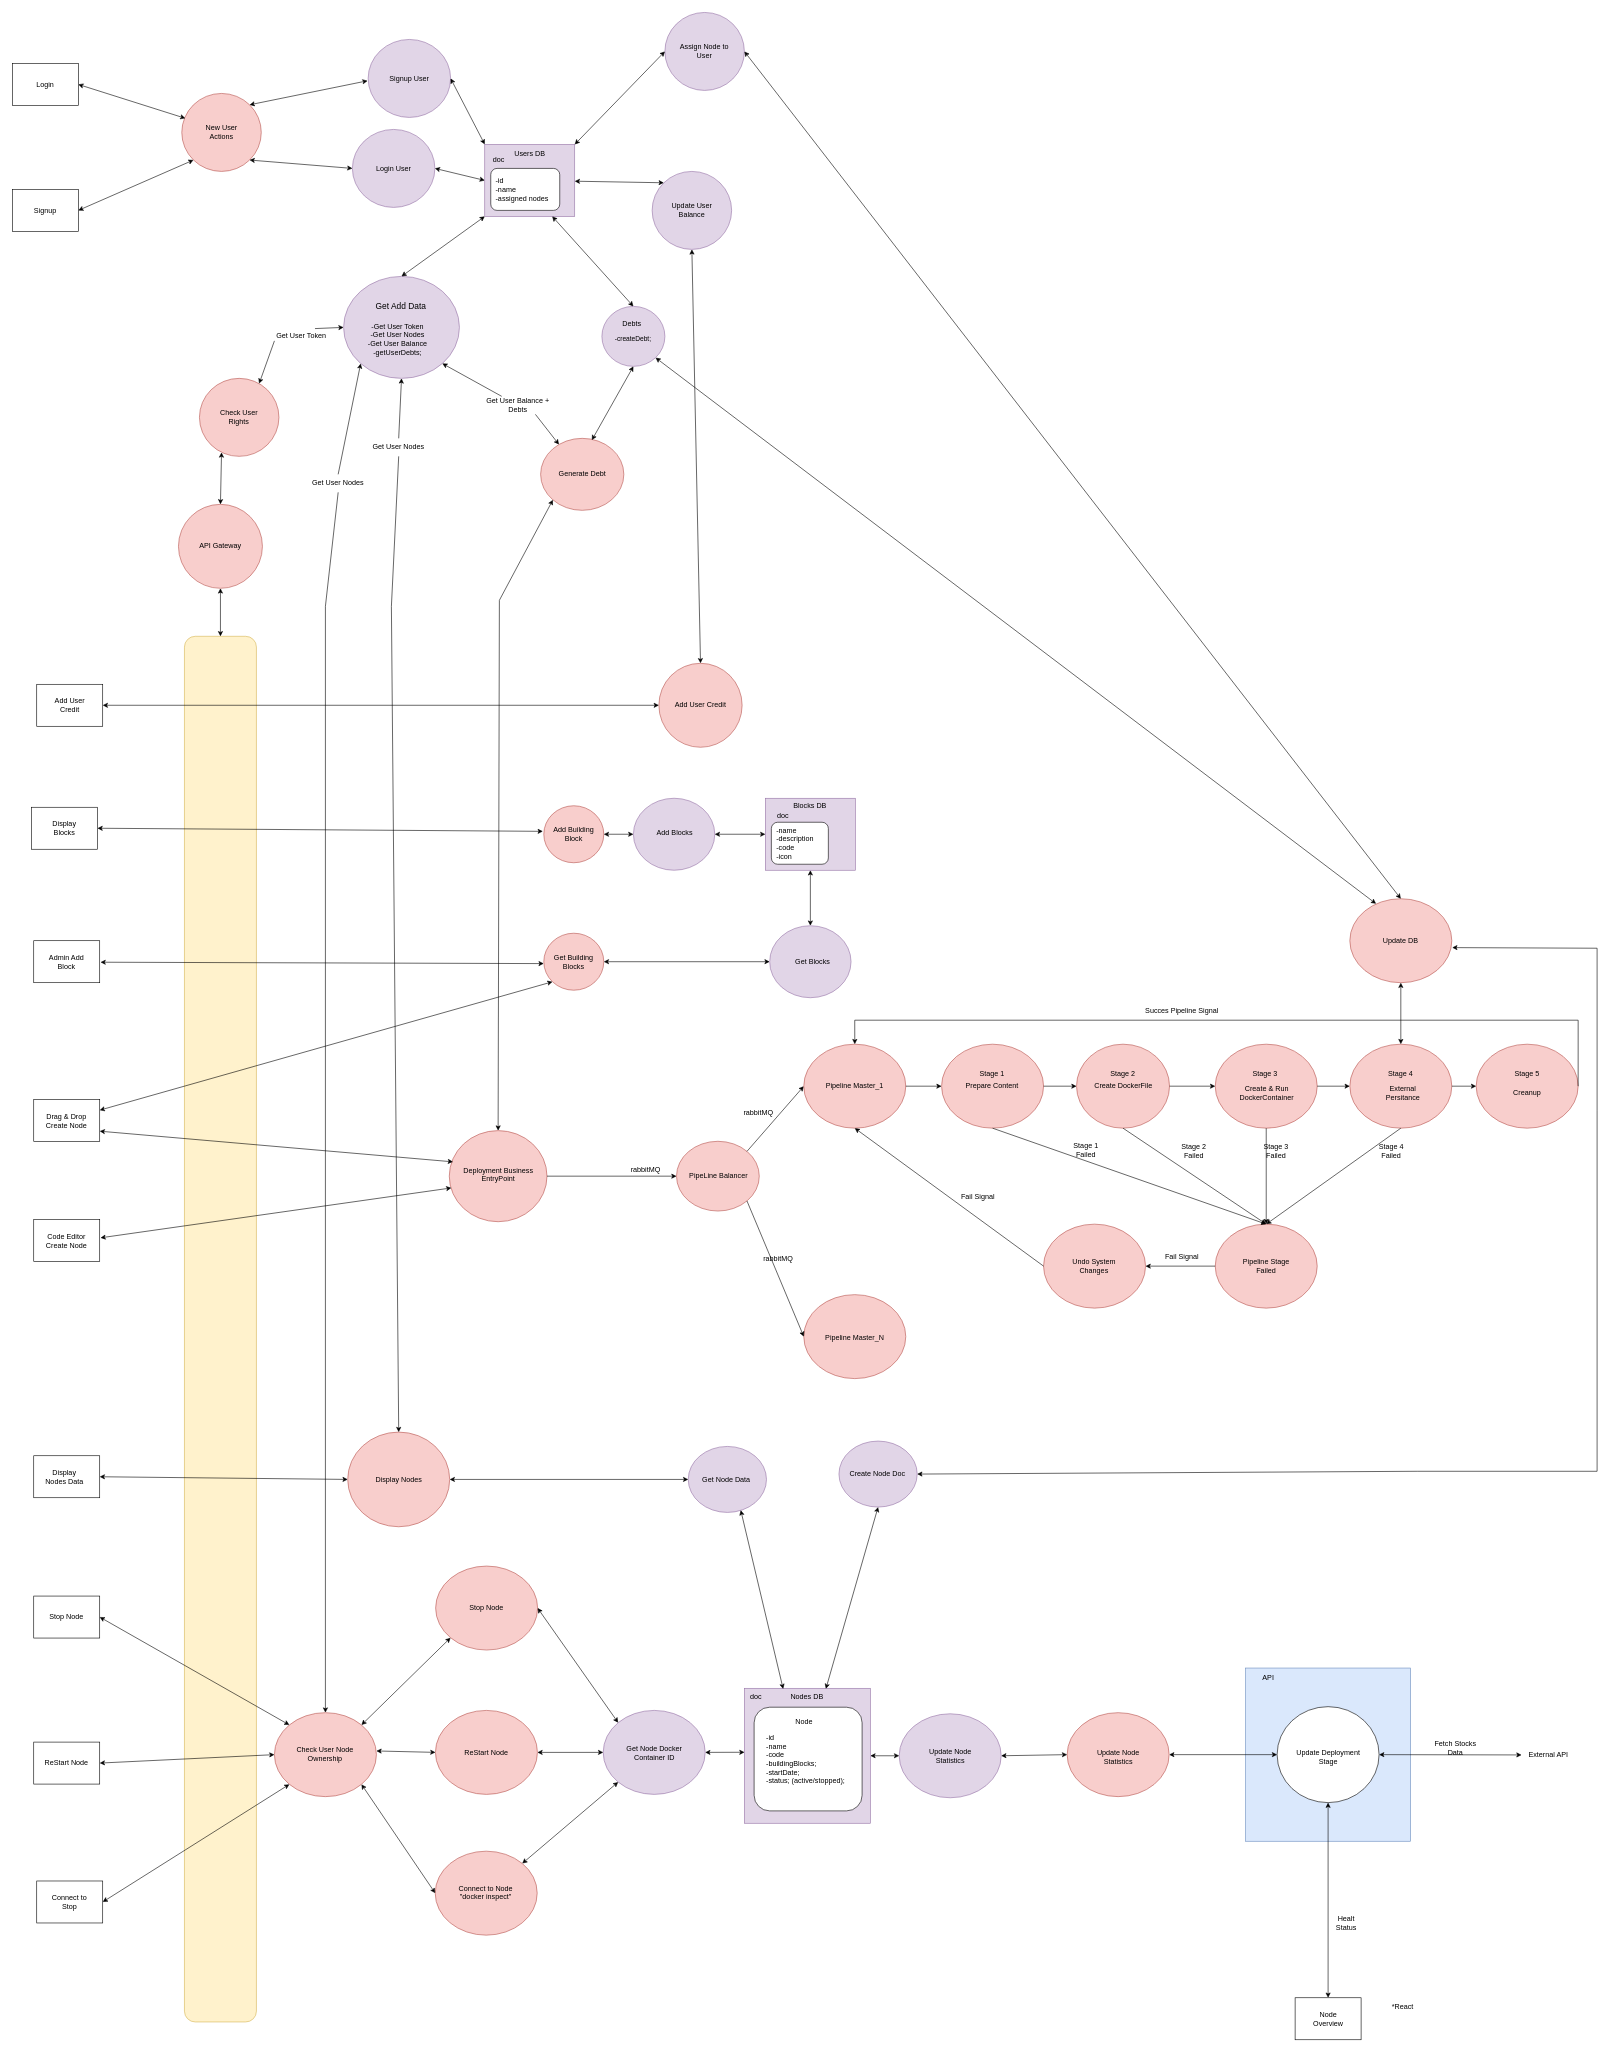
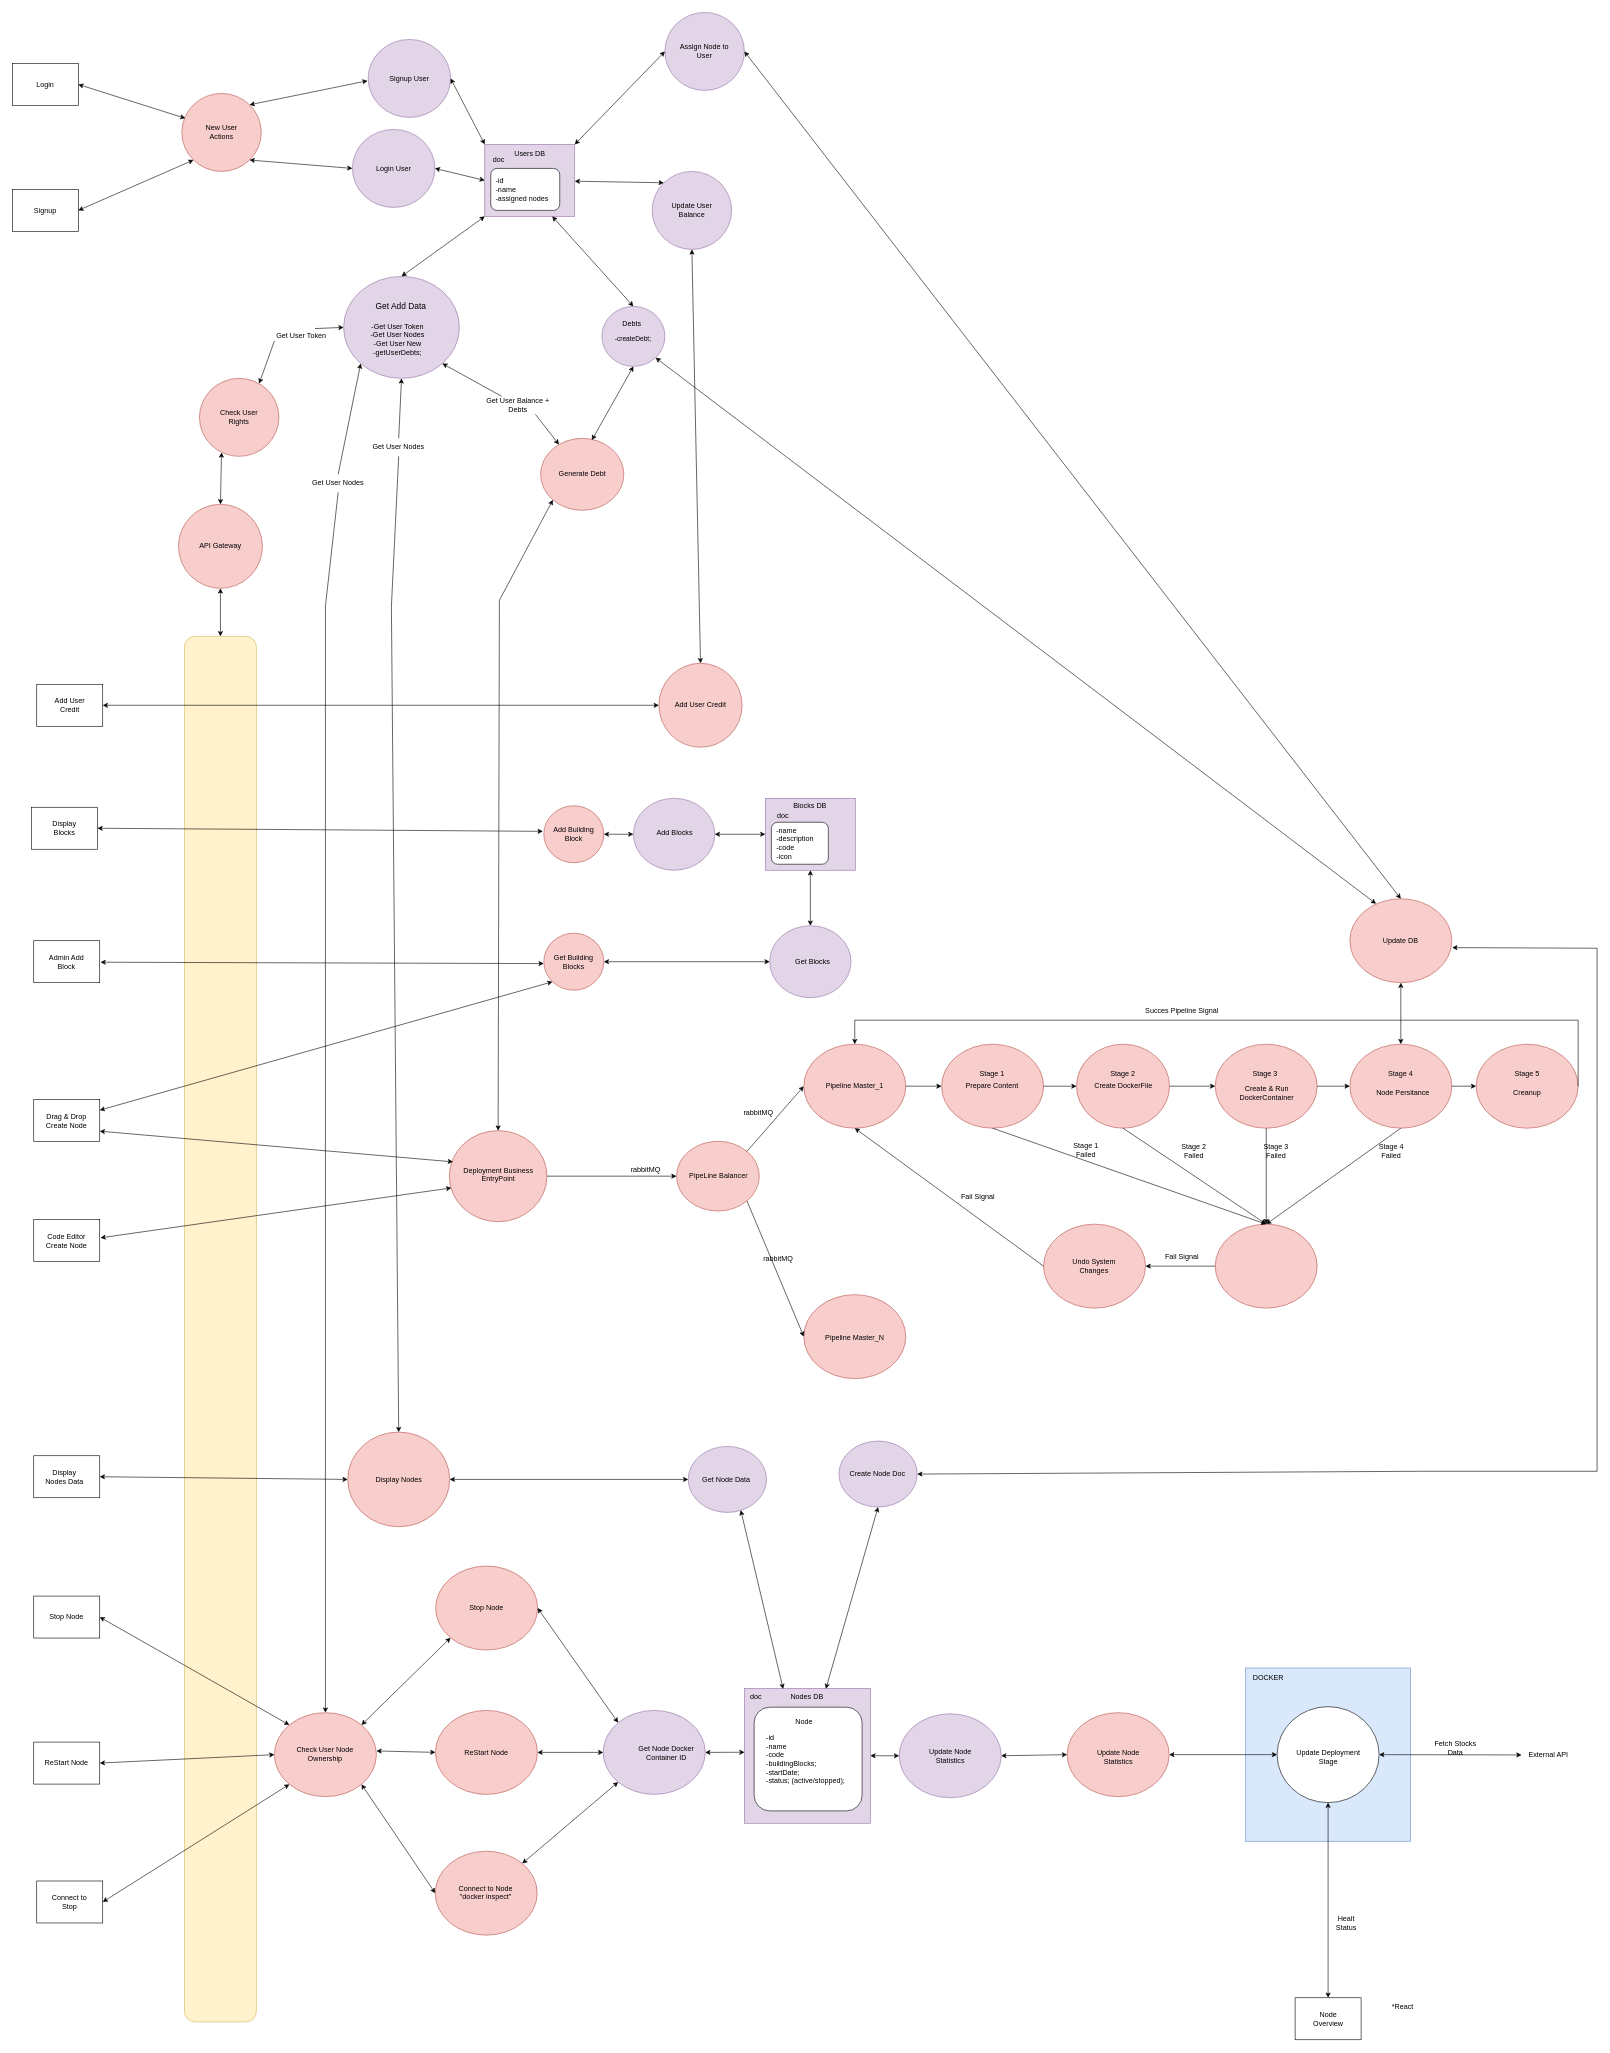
(398, 339) -> (398, 339)
(1403, 1093) -> (1403, 1093)
(1267, 1266) -> none
(1269, 1679) -> (1269, 1679)
(654, 1753) -> (666, 1753)
